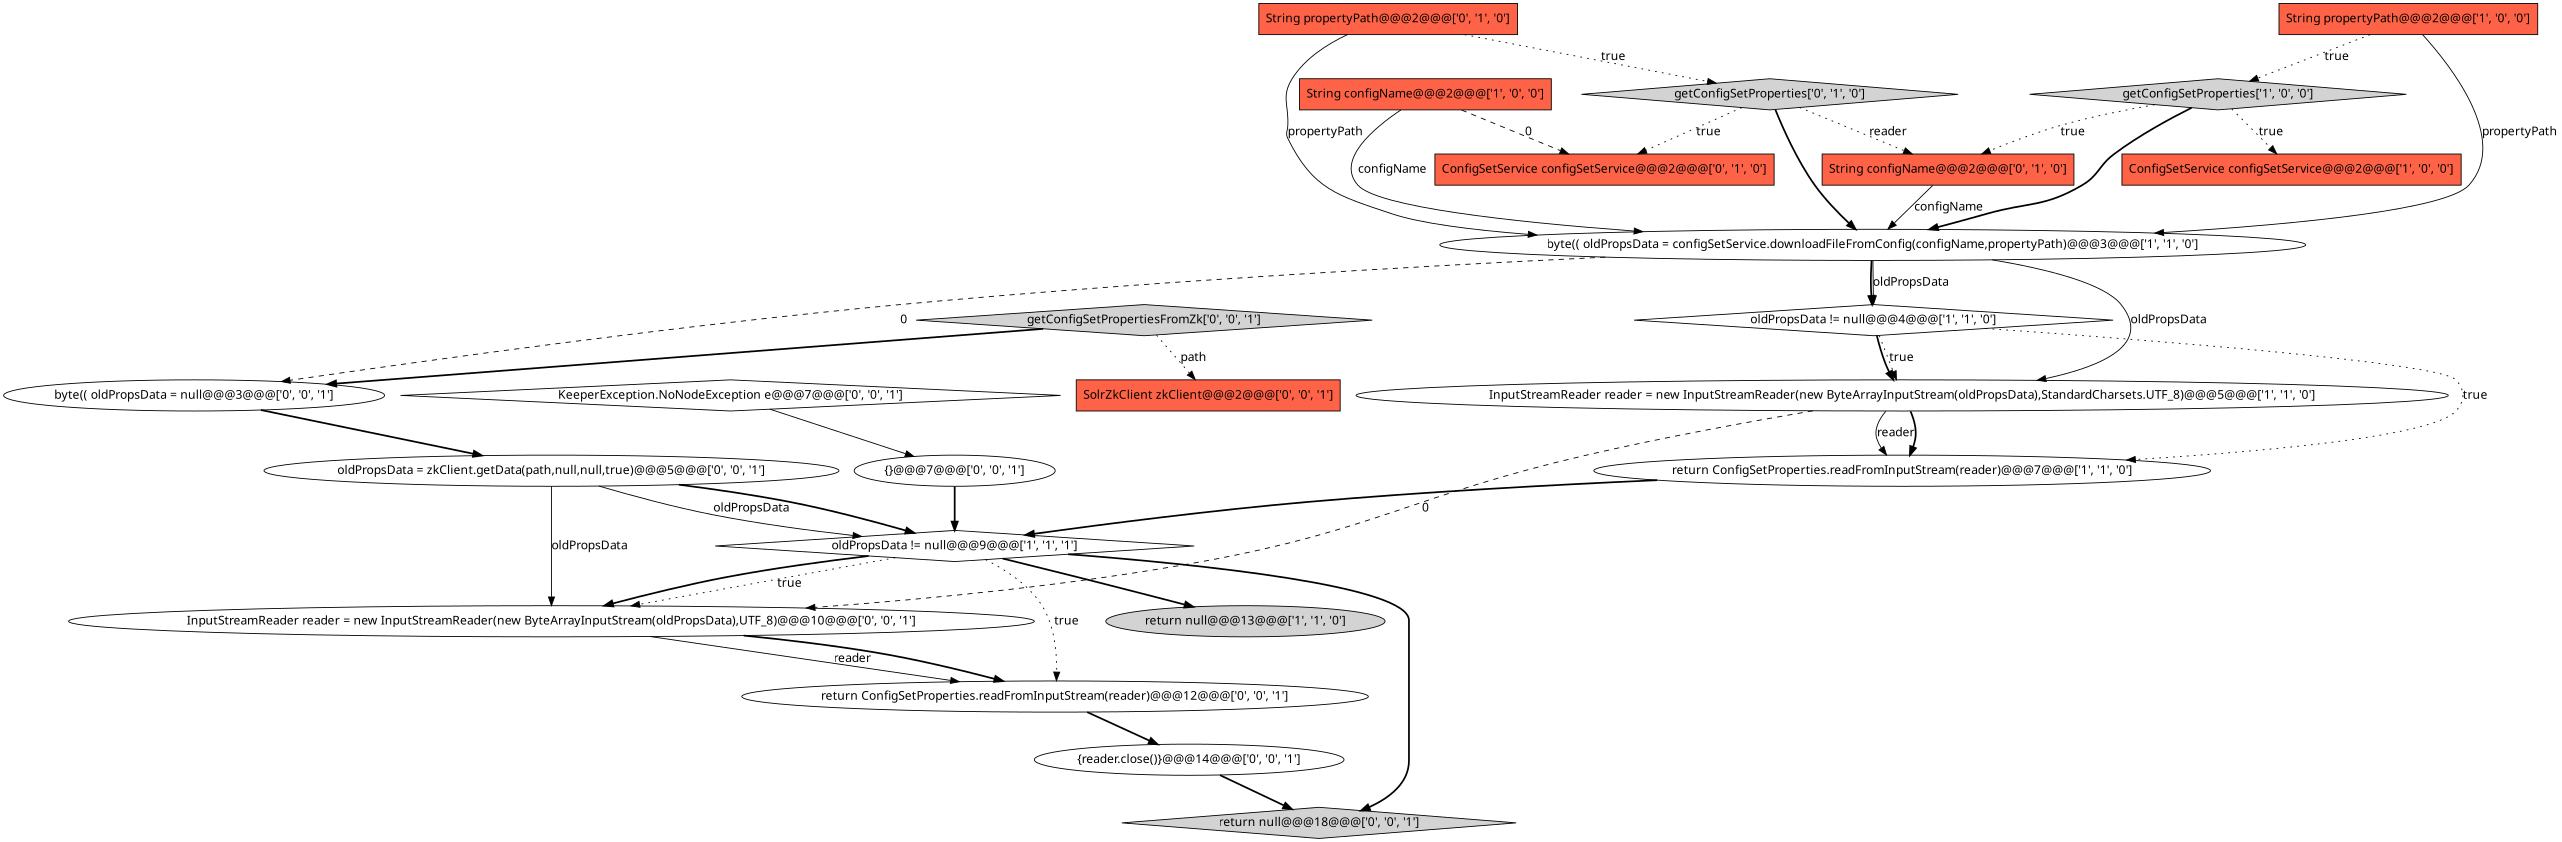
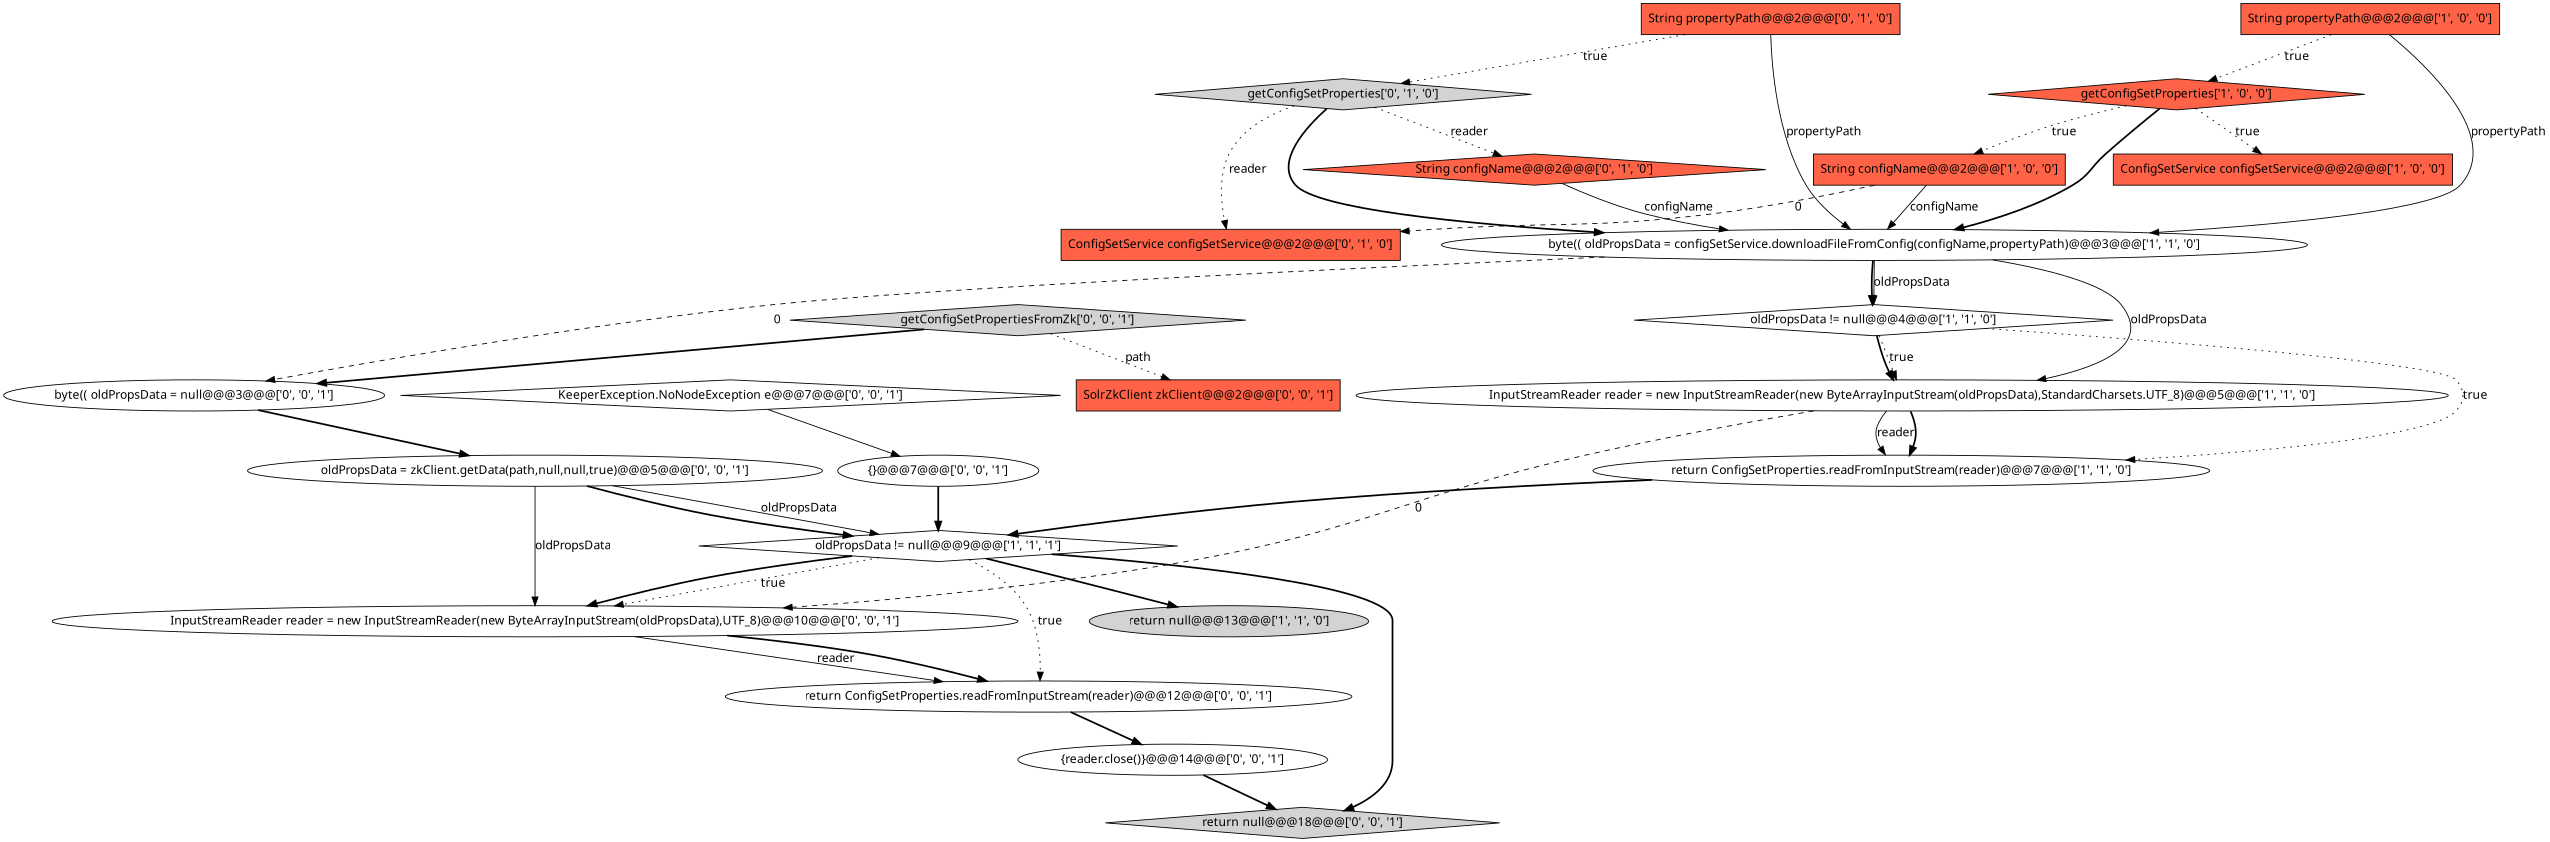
(2218, 94) -> (2176, 94)
(2071, 123) -> (2053, 125)
(1709, 132) -> (1248, 170)
(1948, 170) -> (1534, 170)
